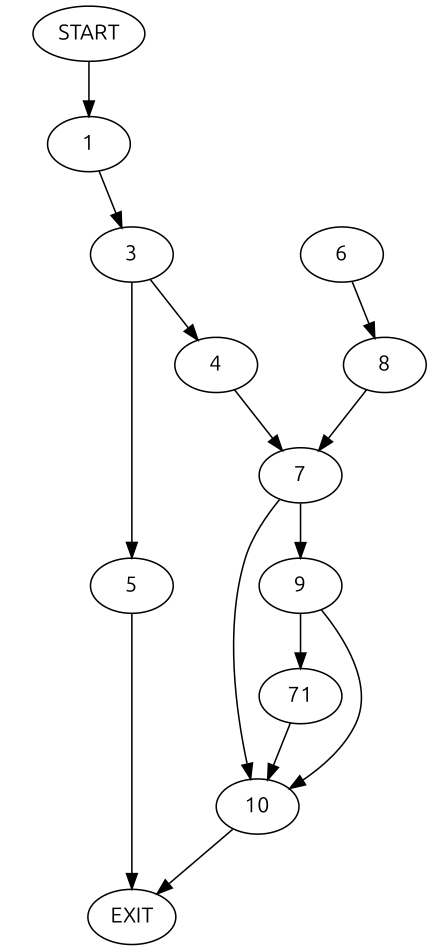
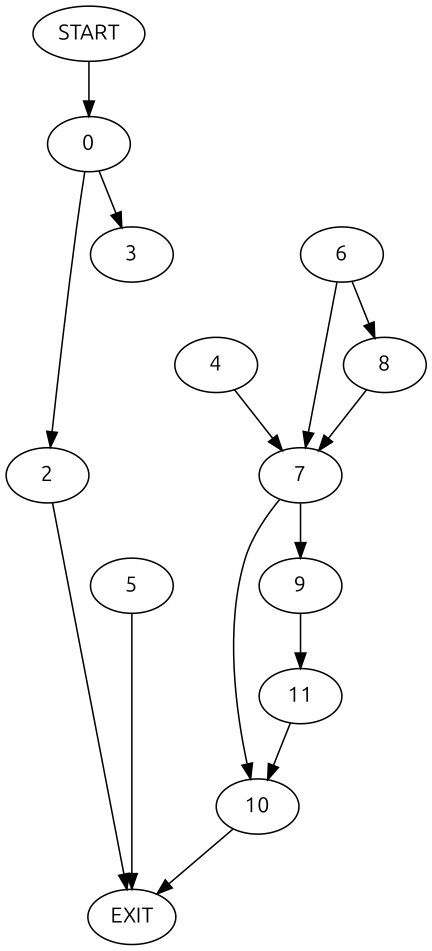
(89, 144) -> (89, 144)
(169, 304) -> none
none -> (323, 357)
(132, 412) -> none
none -> (48, 475)
(301, 696) -> (301, 696)
(361, 701) -> none
